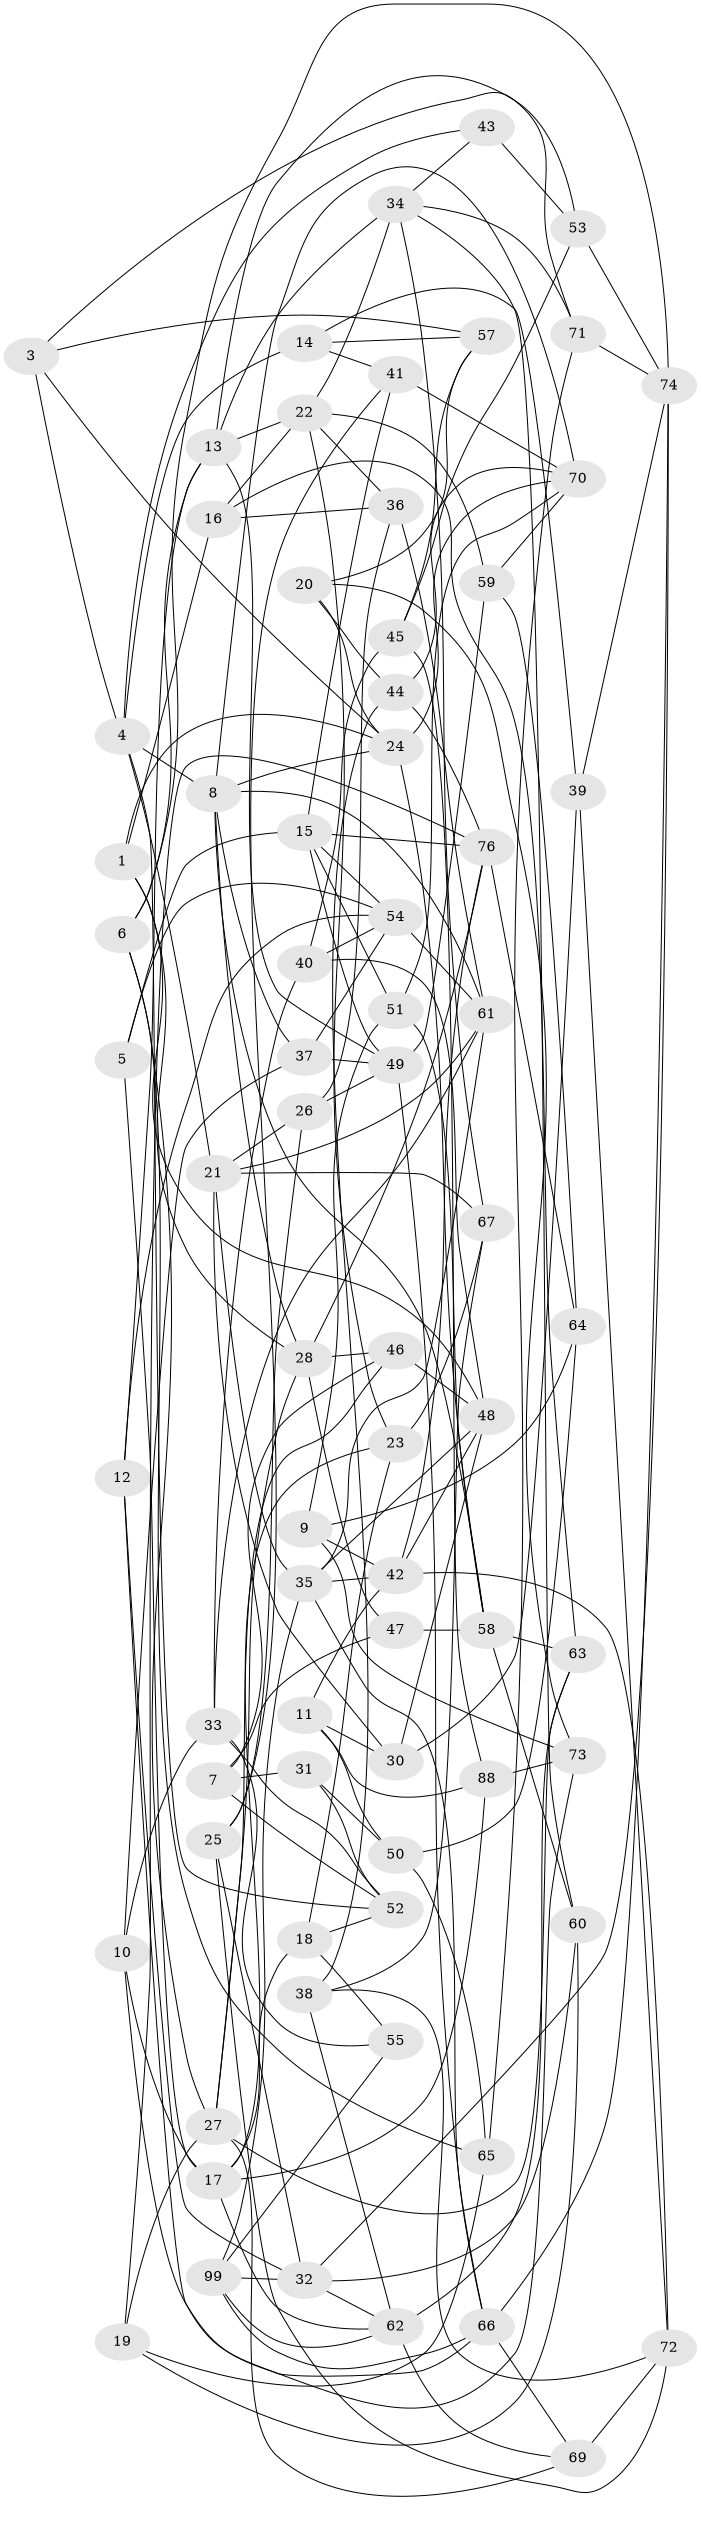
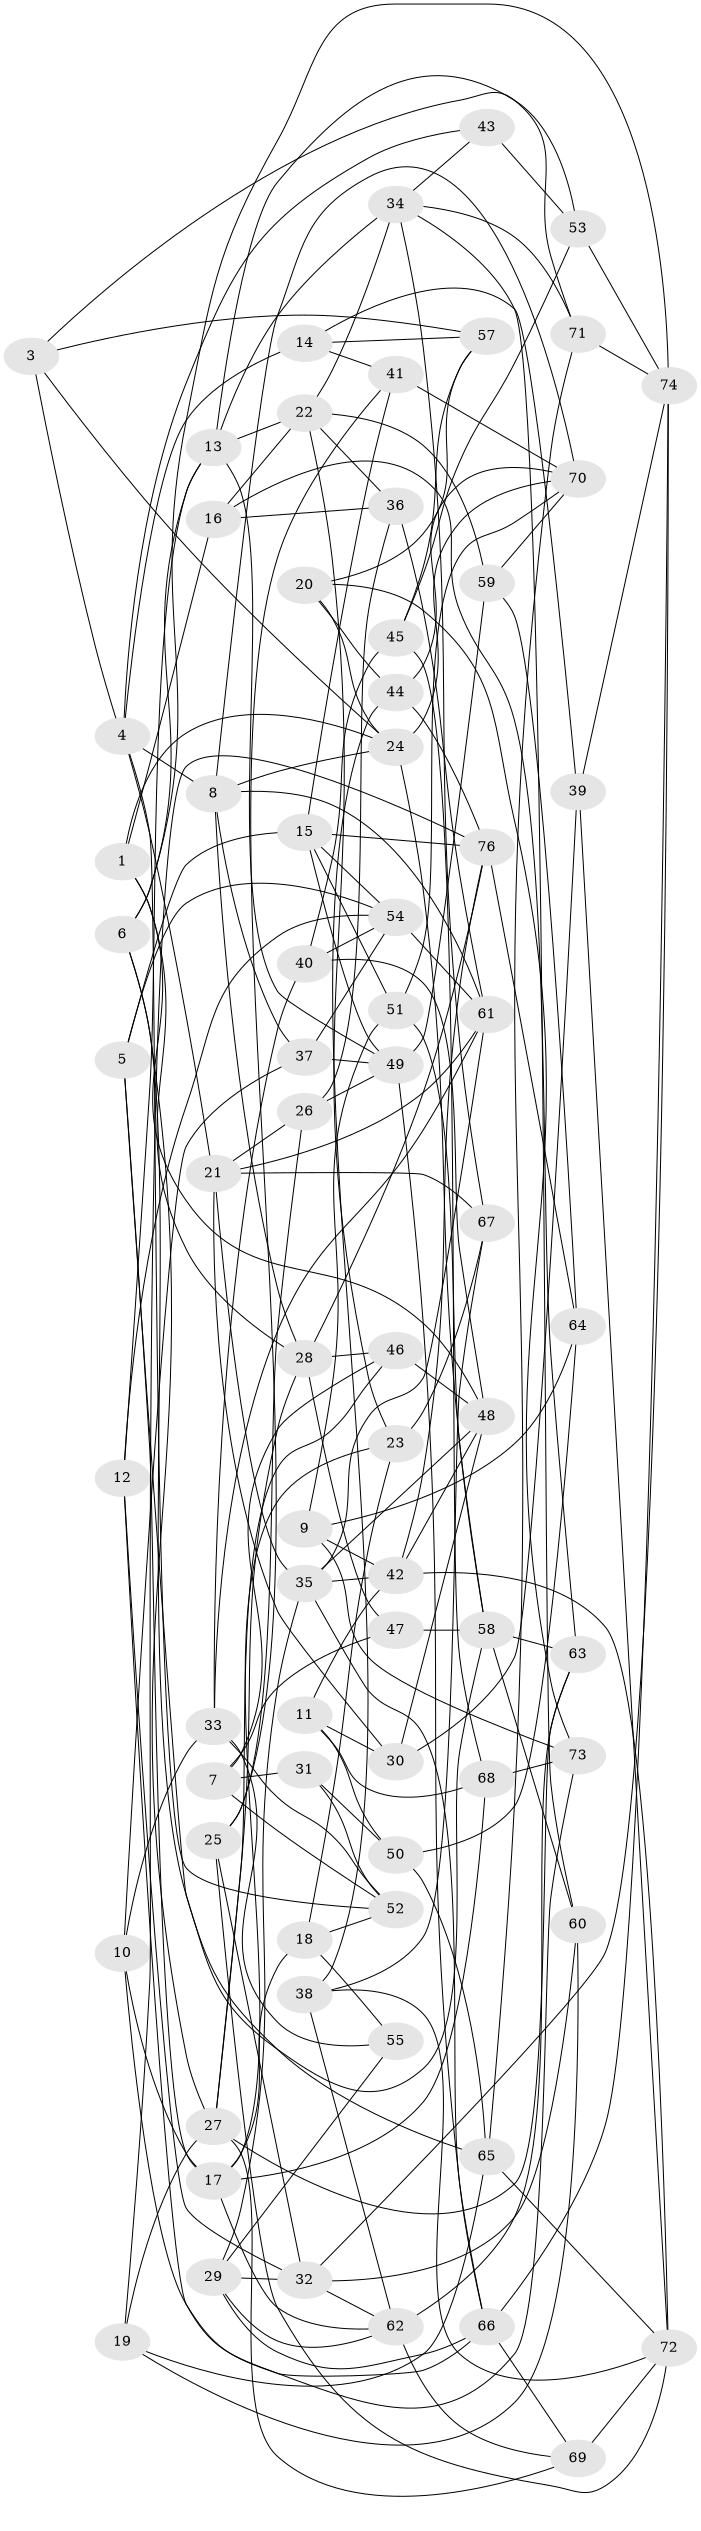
(320, 1203) -> (341, 2086)
(487, 1779) -> (487, 1779)
none -> (578, 2252)
(214, 2277) -> (214, 2277)
